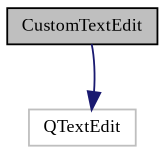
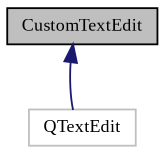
(94, 68) -> (70, 86)
